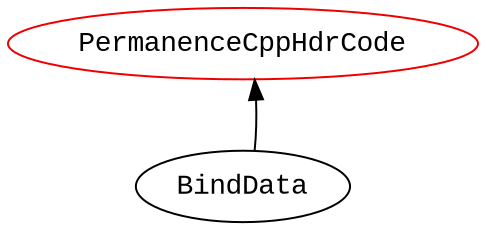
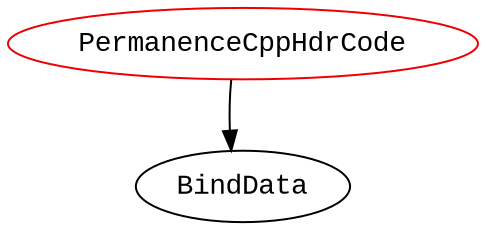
(256, 125) -> (230, 105)
